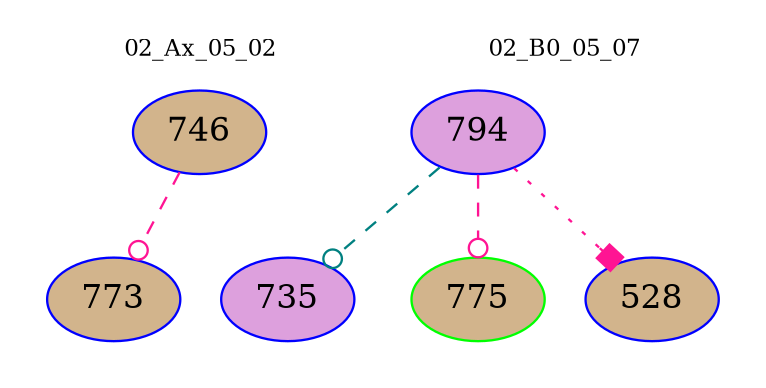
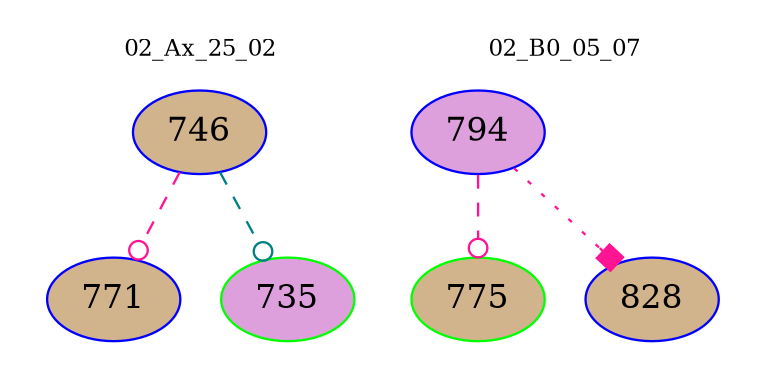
(201, 50) -> (201, 50)
(407, 195) -> (239, 207)
(114, 299) -> (114, 299)
(288, 299) -> (288, 299)
(652, 299) -> (652, 299)
